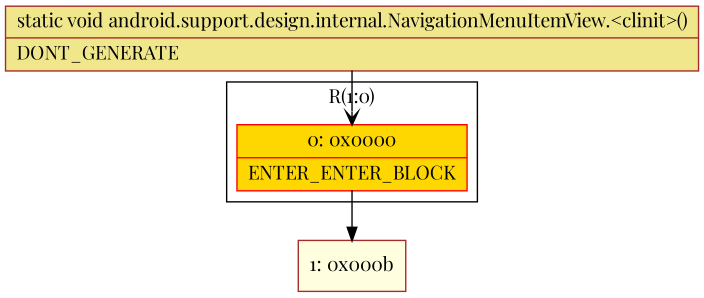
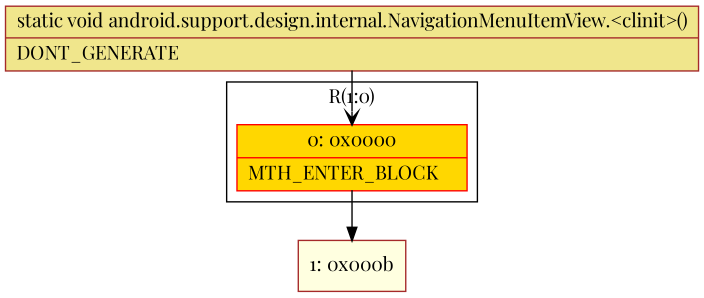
(352, 174) -> (344, 174)
